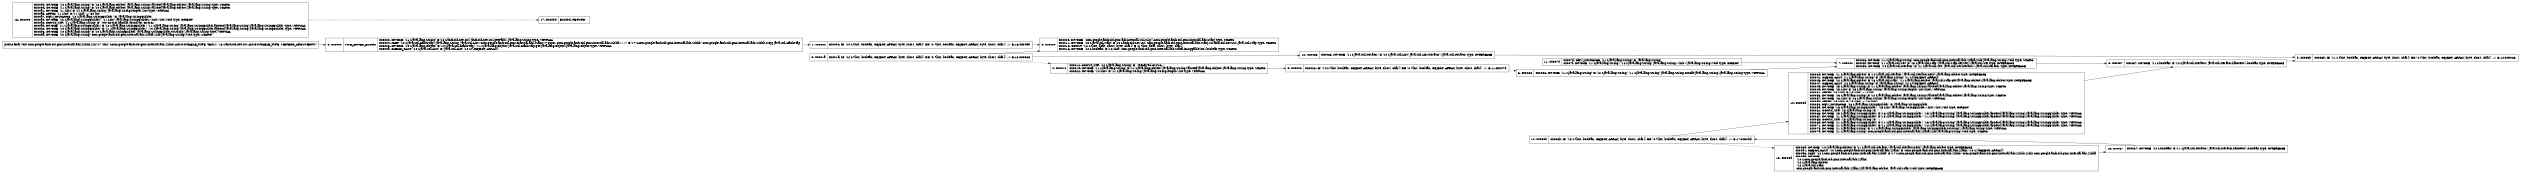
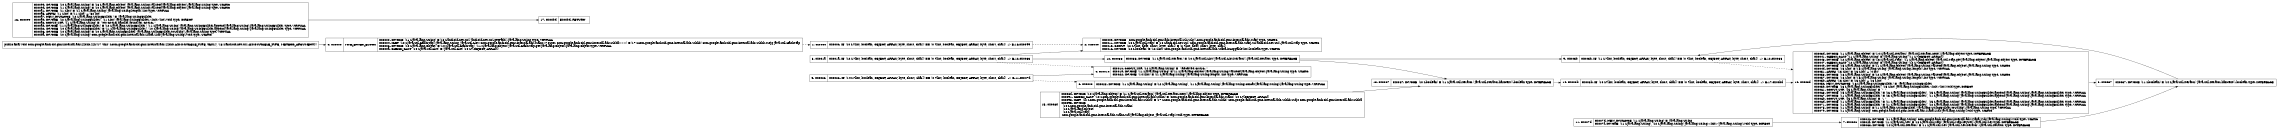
(423, 20) -> (423, 20)
none -> (1373, 66)
none -> (1753, 66)
(1276, 68) -> (1062, 75)
(1792, 68) -> none
(1736, 146) -> none
